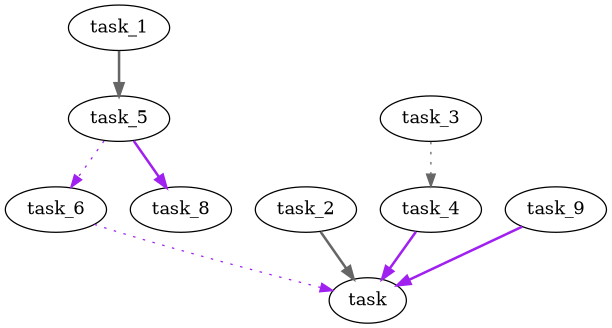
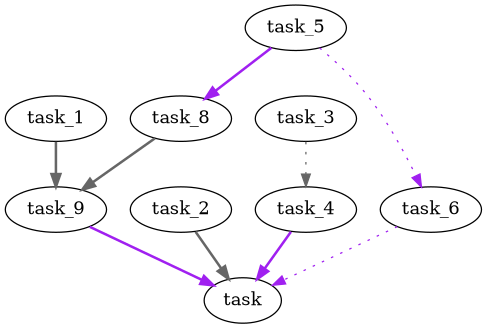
(119, 67) -> (56, 158)
none -> (124, 160)
